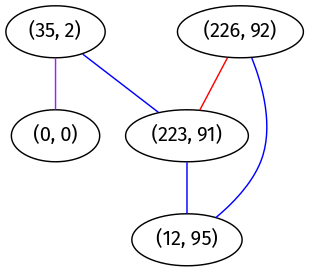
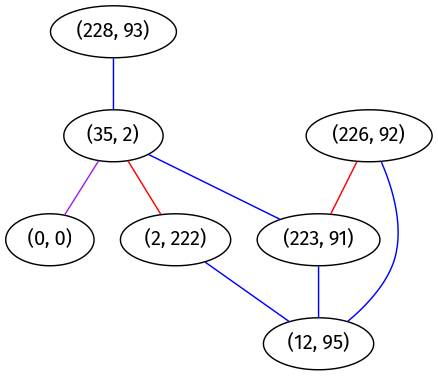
none -> (113, 32)
none -> (176, 240)
